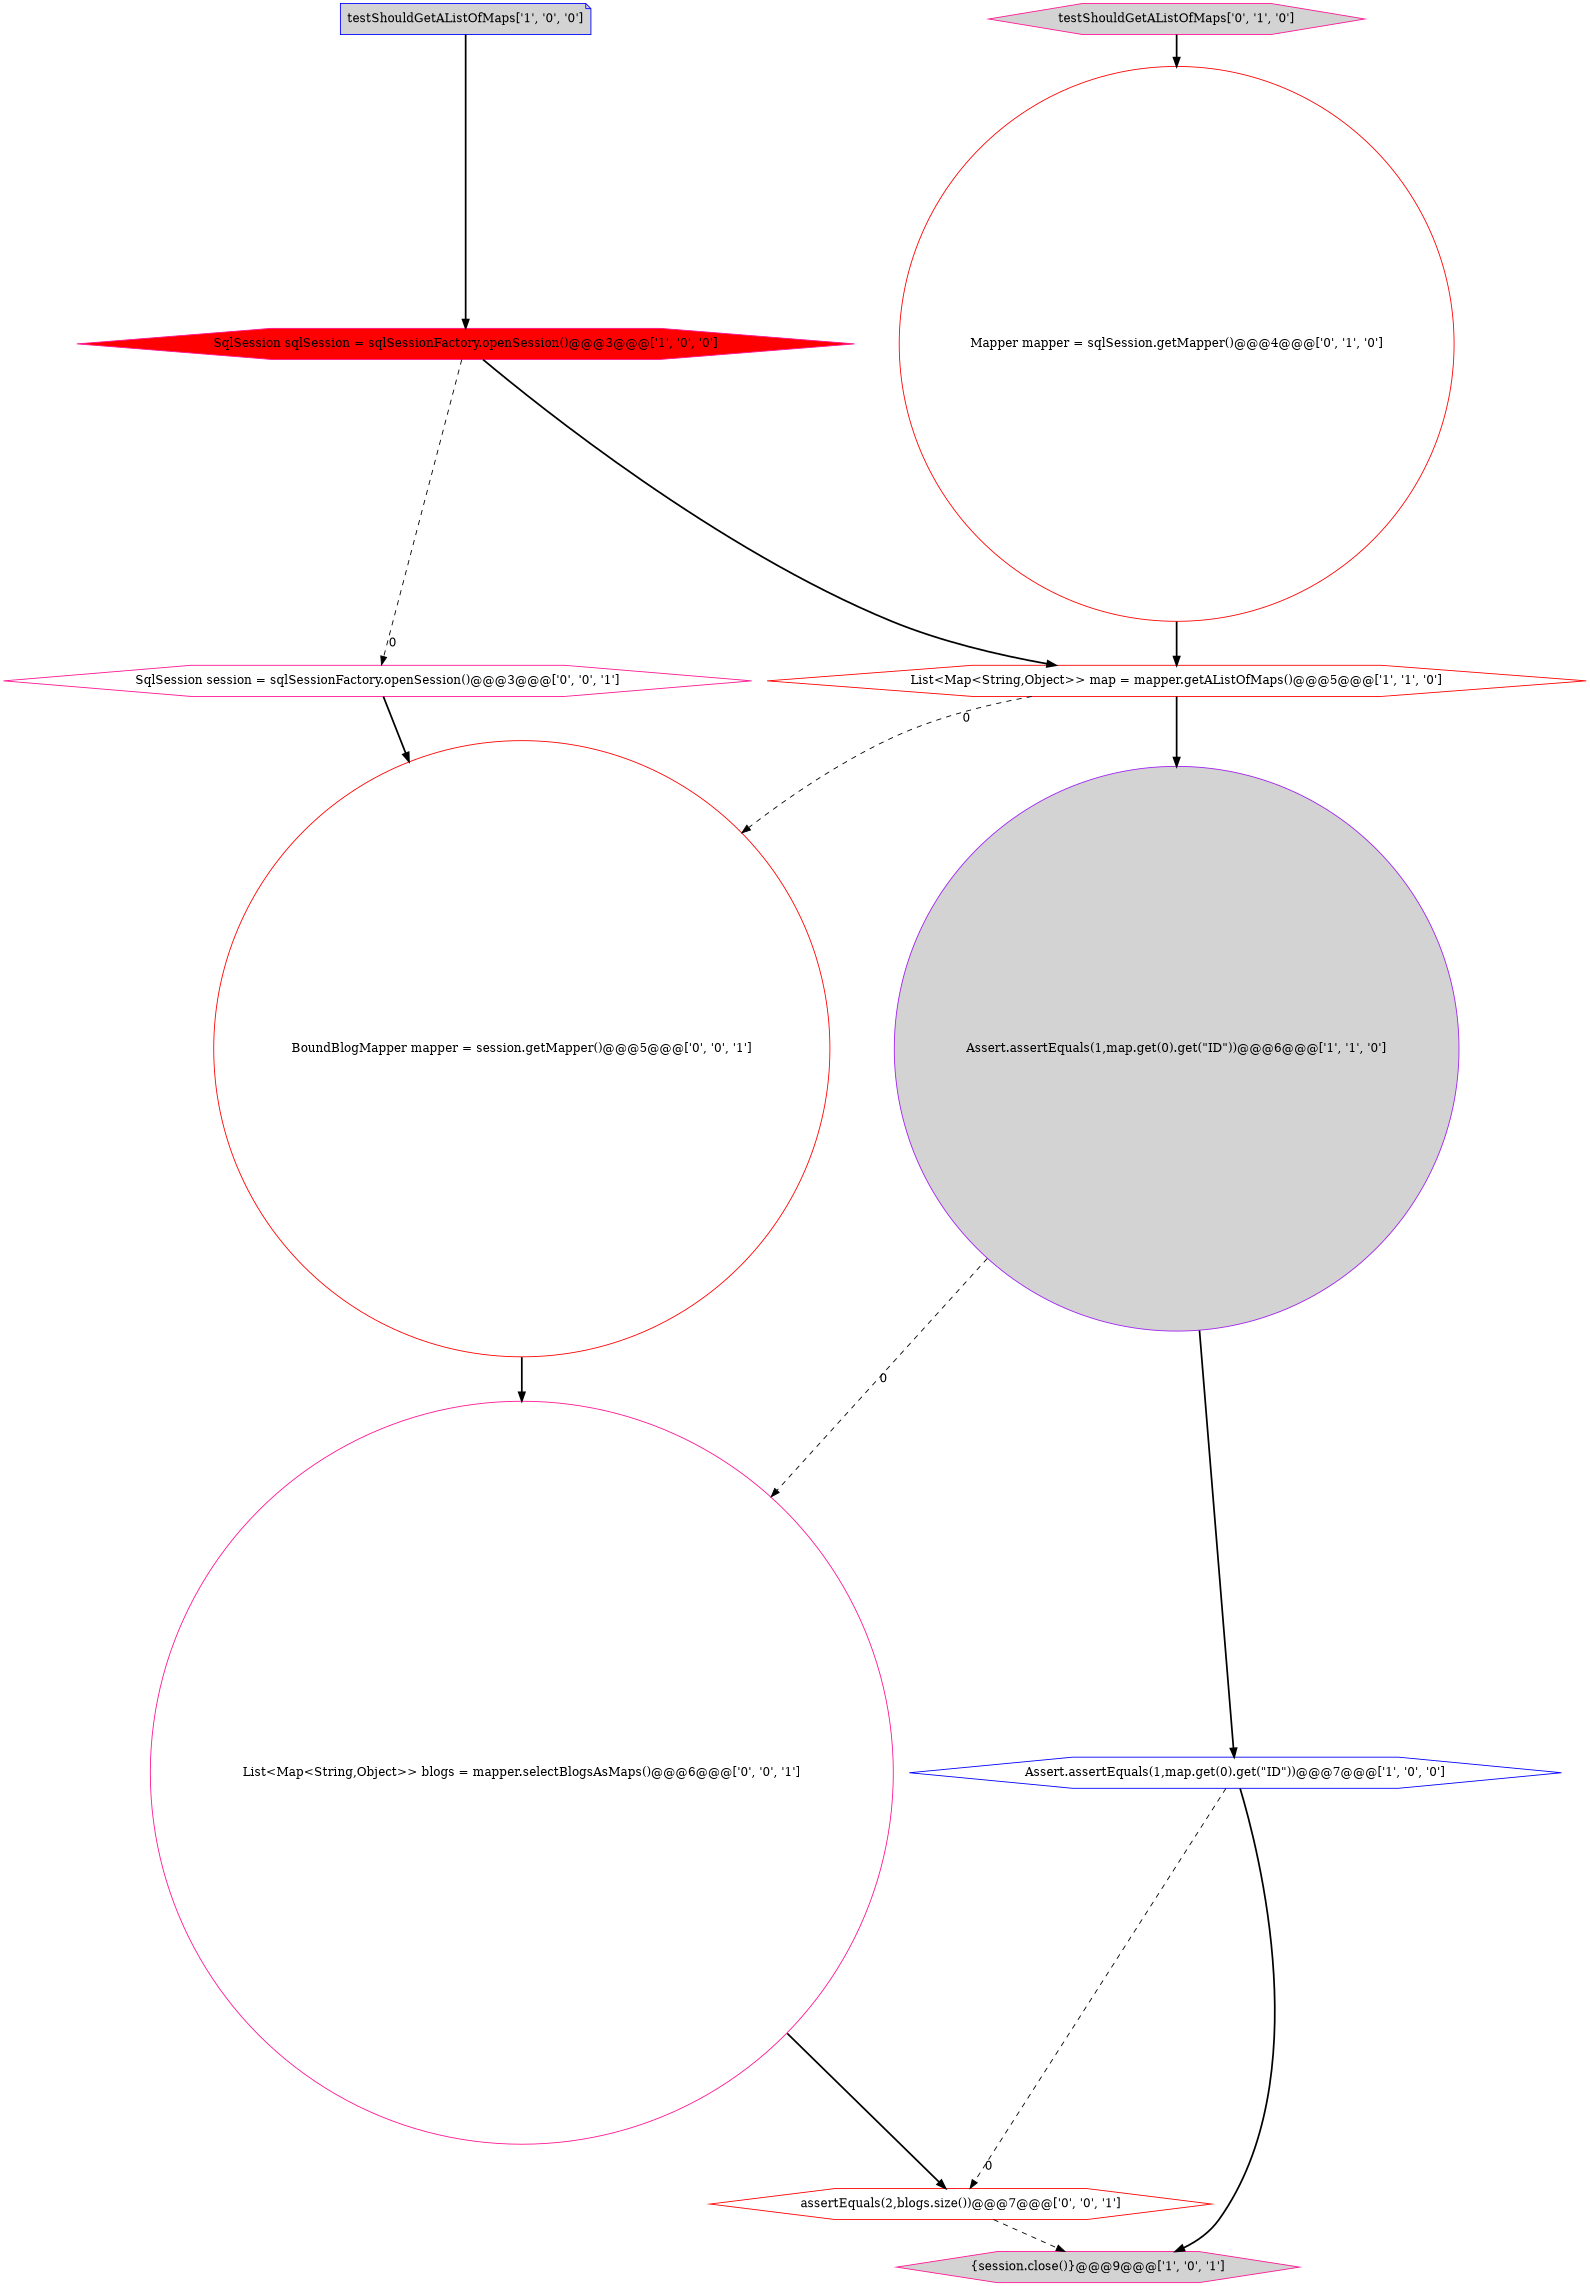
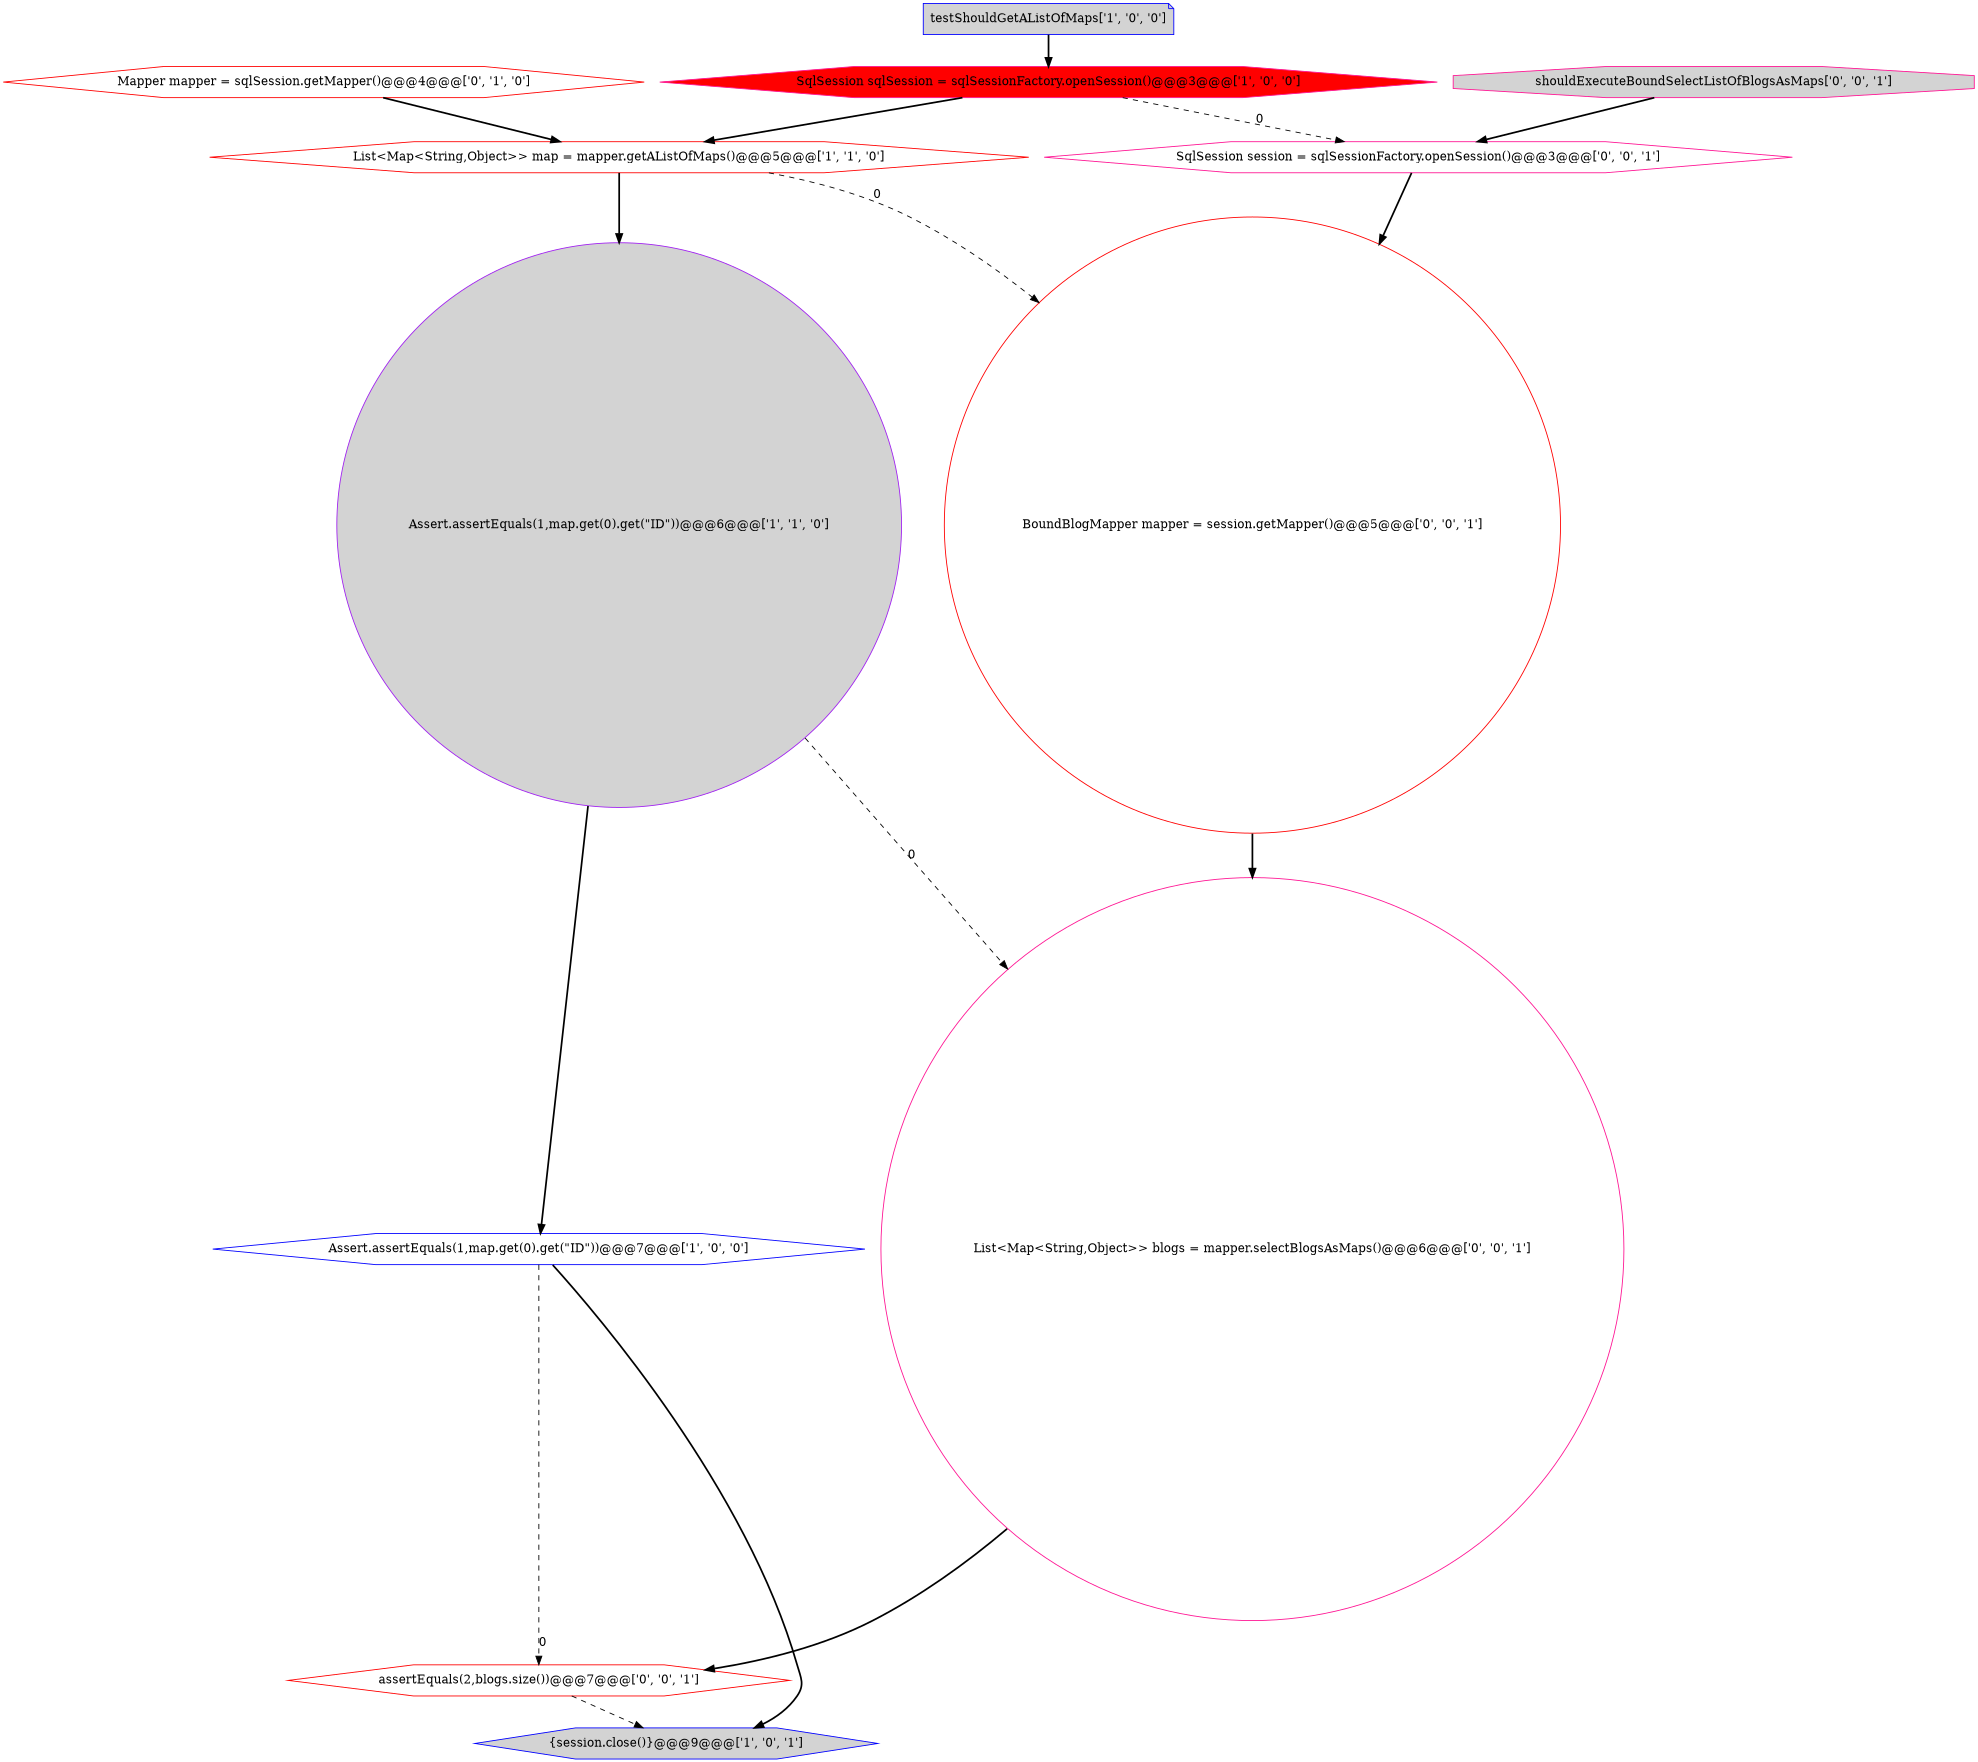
(1177, 19) -> none
none -> (1714, 82)
(1177, 344) -> (324, 82)
(1098, 2267) -> (676, 1744)
